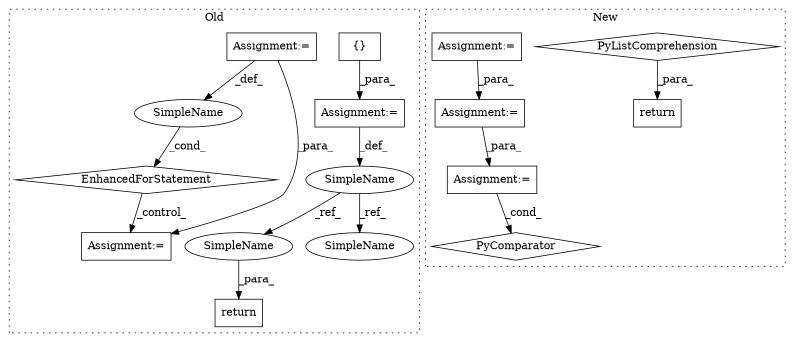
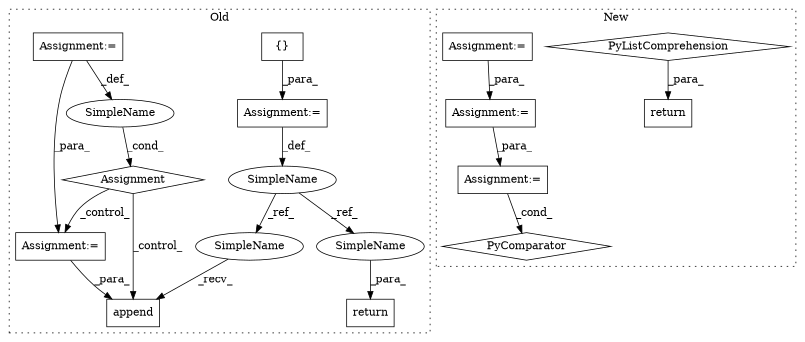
(146, 180) -> (133, 180)
none -> (133, 313)
